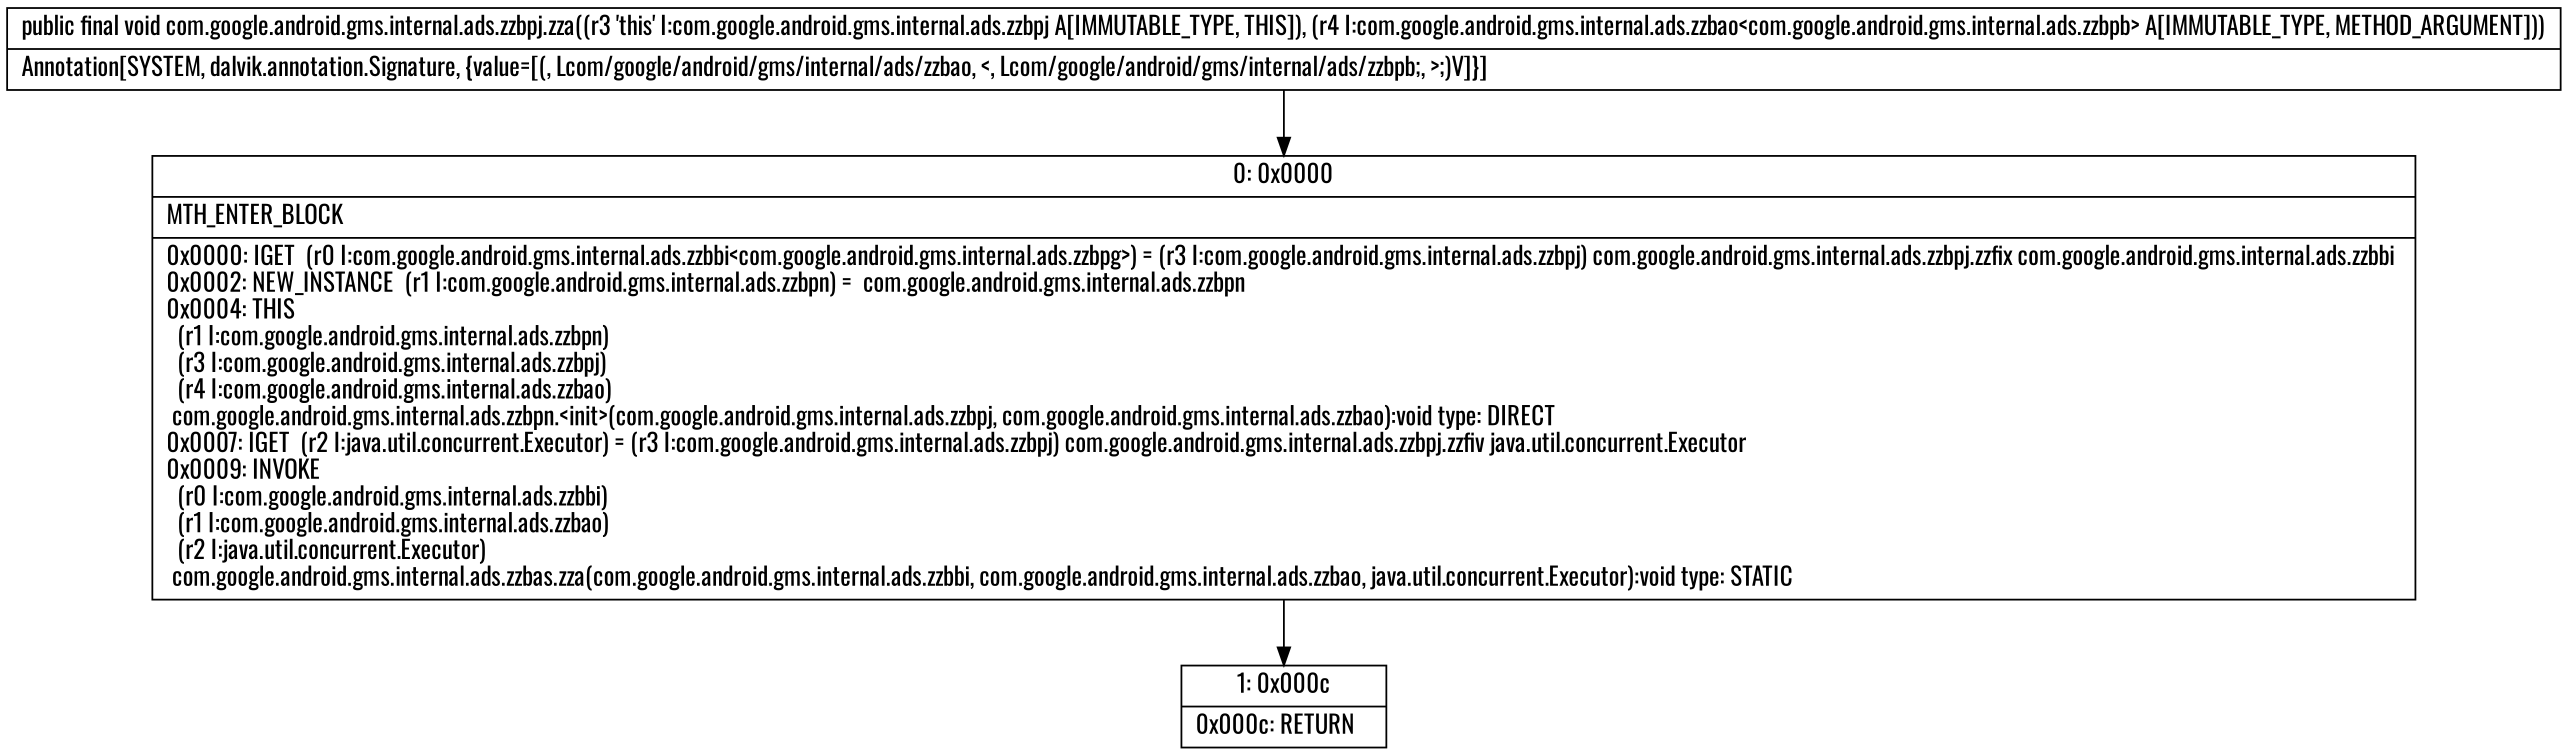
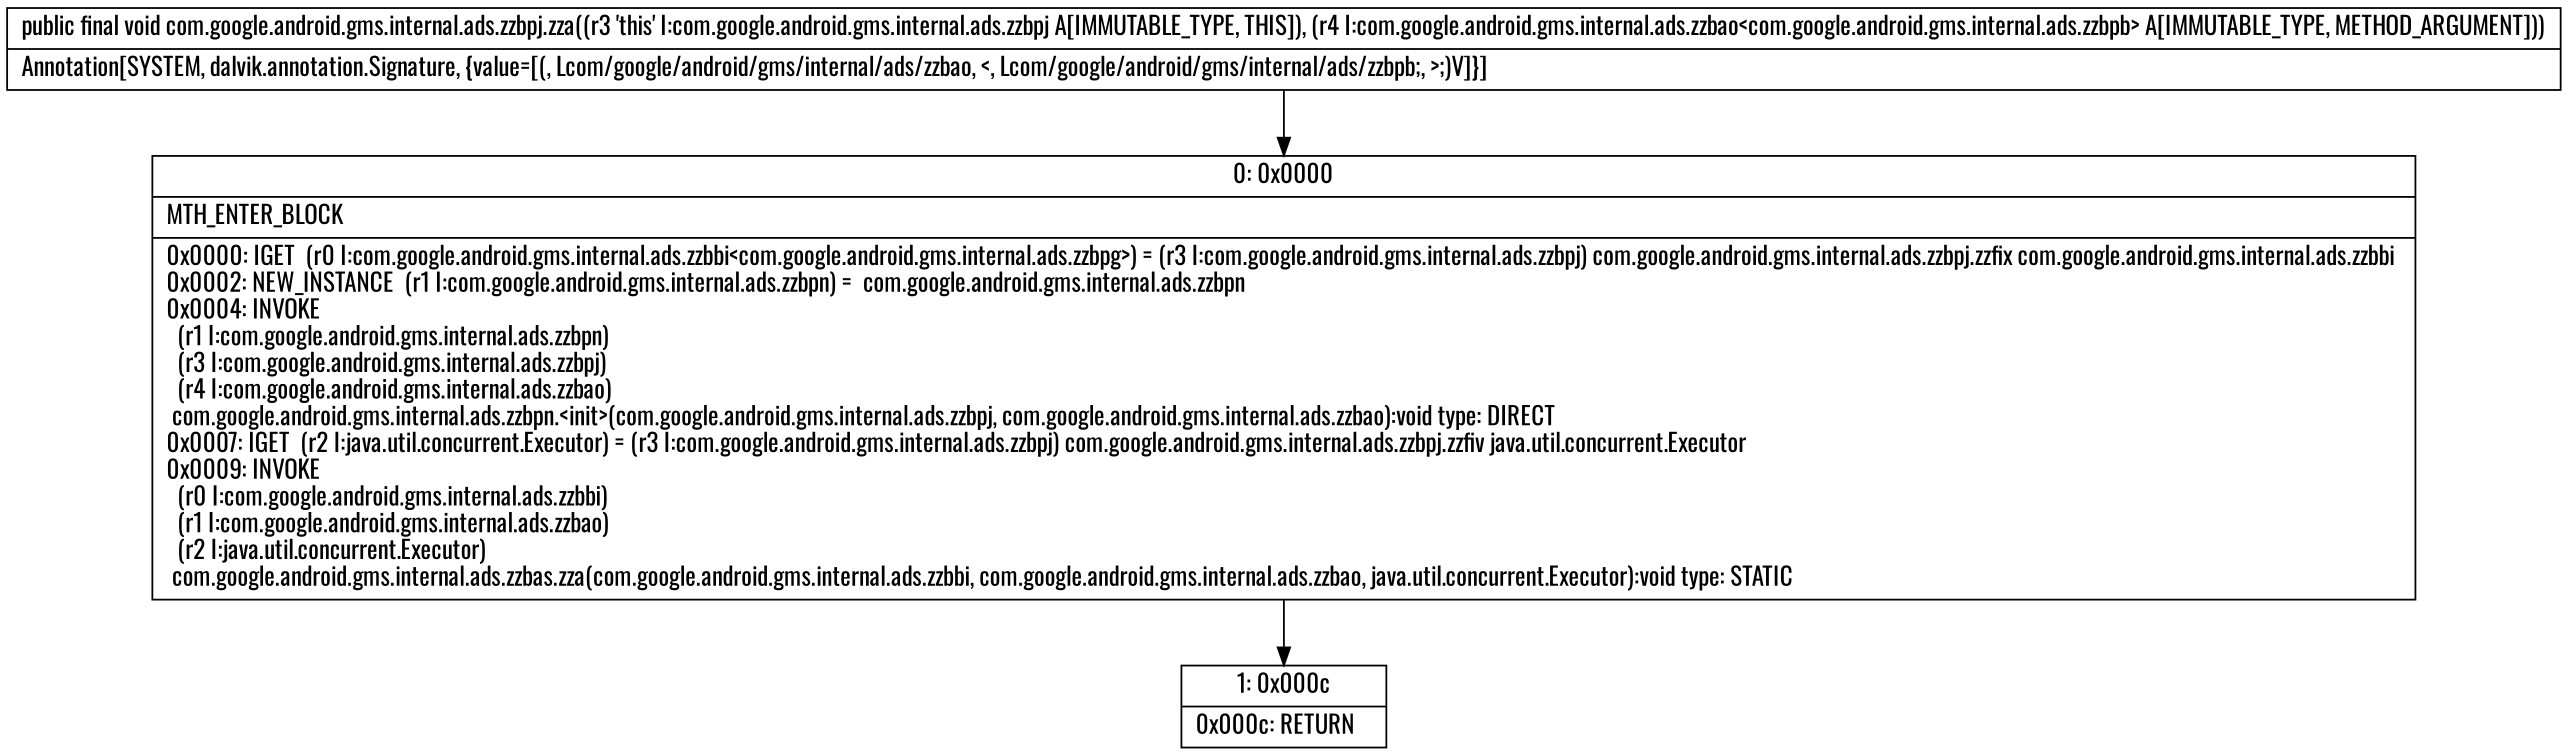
(237, 311) -> (249, 311)
